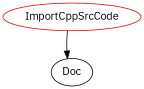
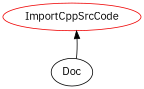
(67, 41) -> (77, 49)
